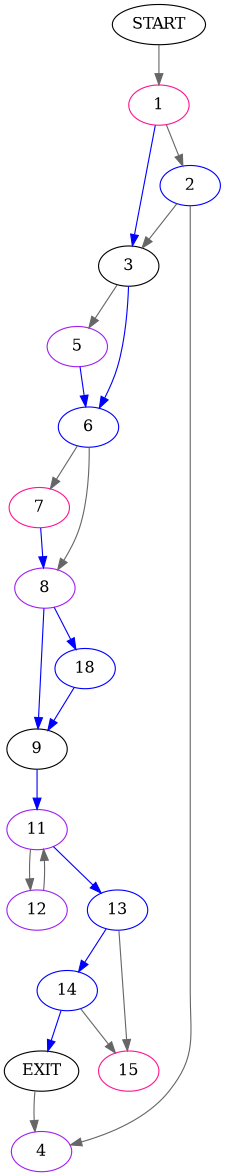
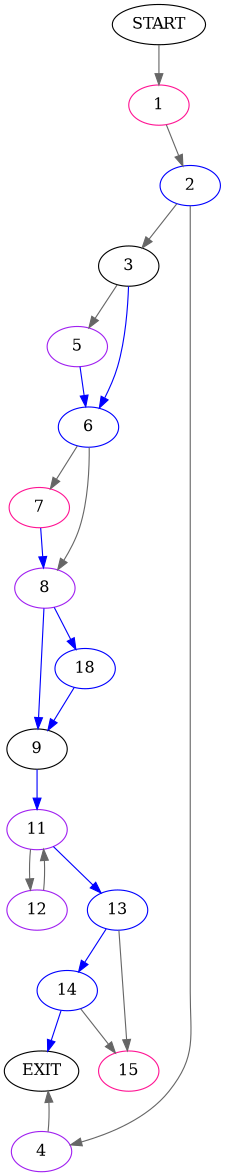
(145, 180) -> none
(34, 1106) -> (49, 1117)
